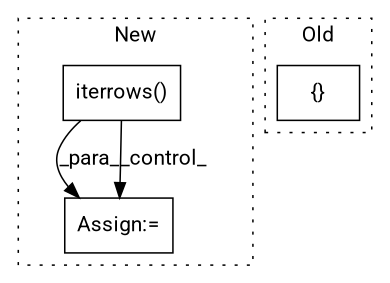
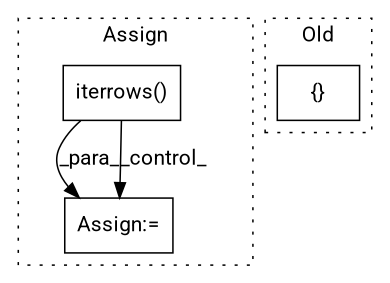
(136, 36) -> (136, 36)
